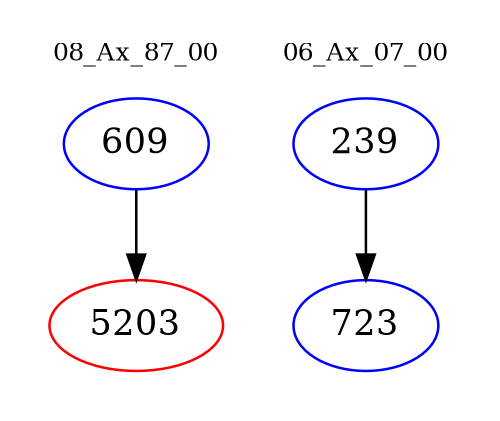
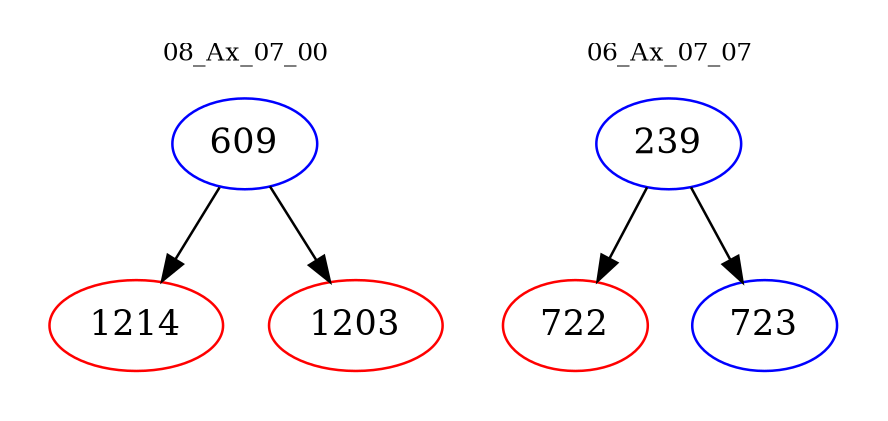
(136, 54) -> (246, 54)
(366, 54) -> (670, 54)
none -> (136, 326)
(136, 326) -> (356, 326)
none -> (575, 326)
